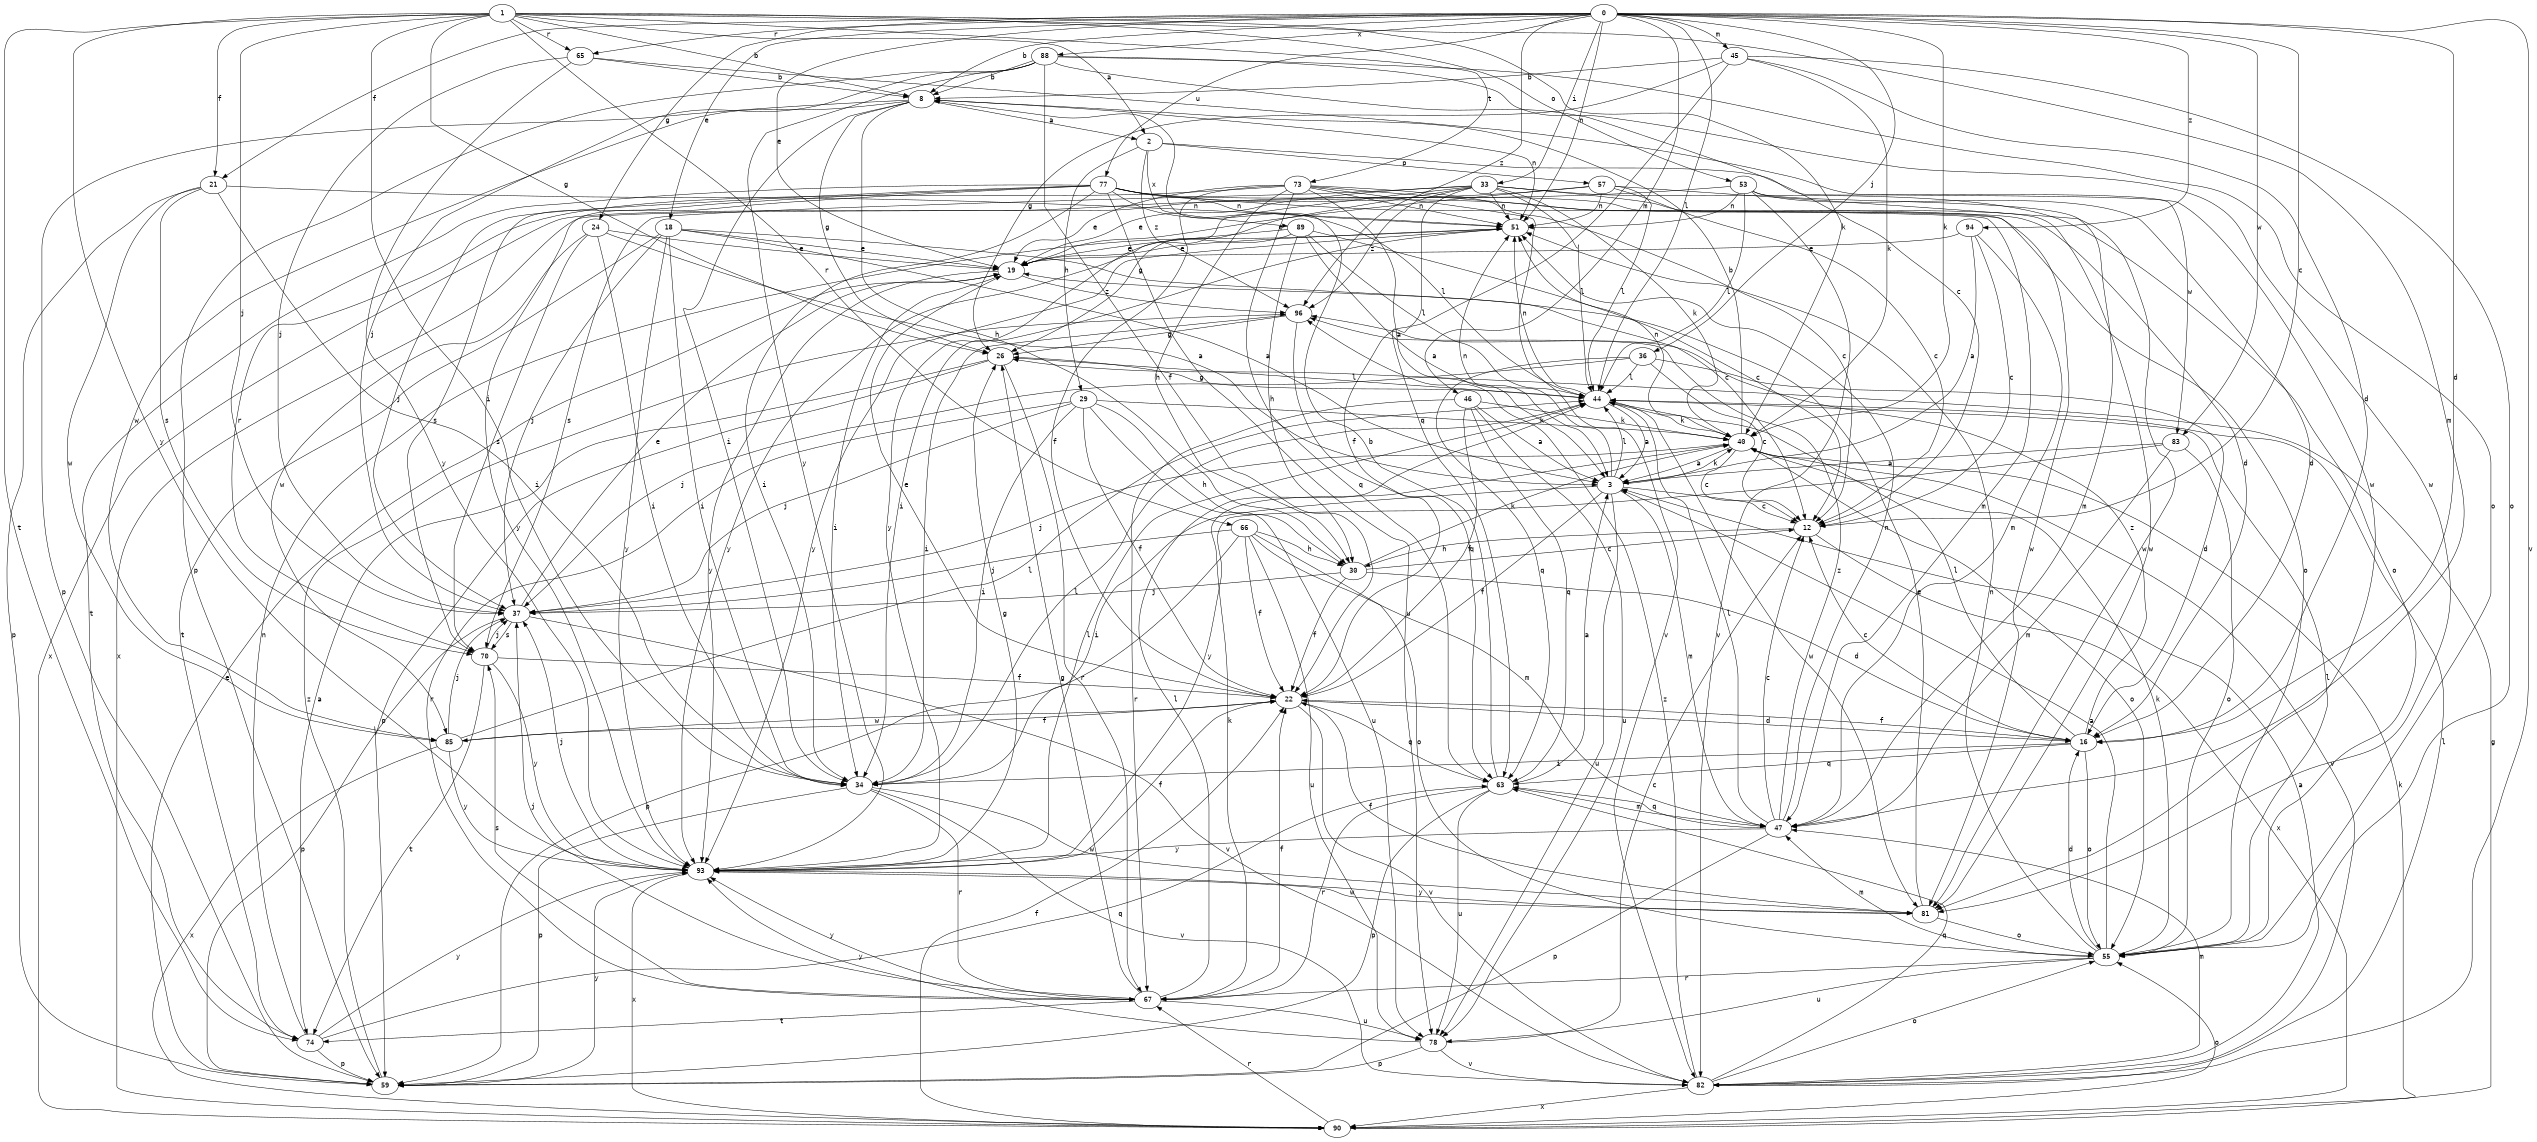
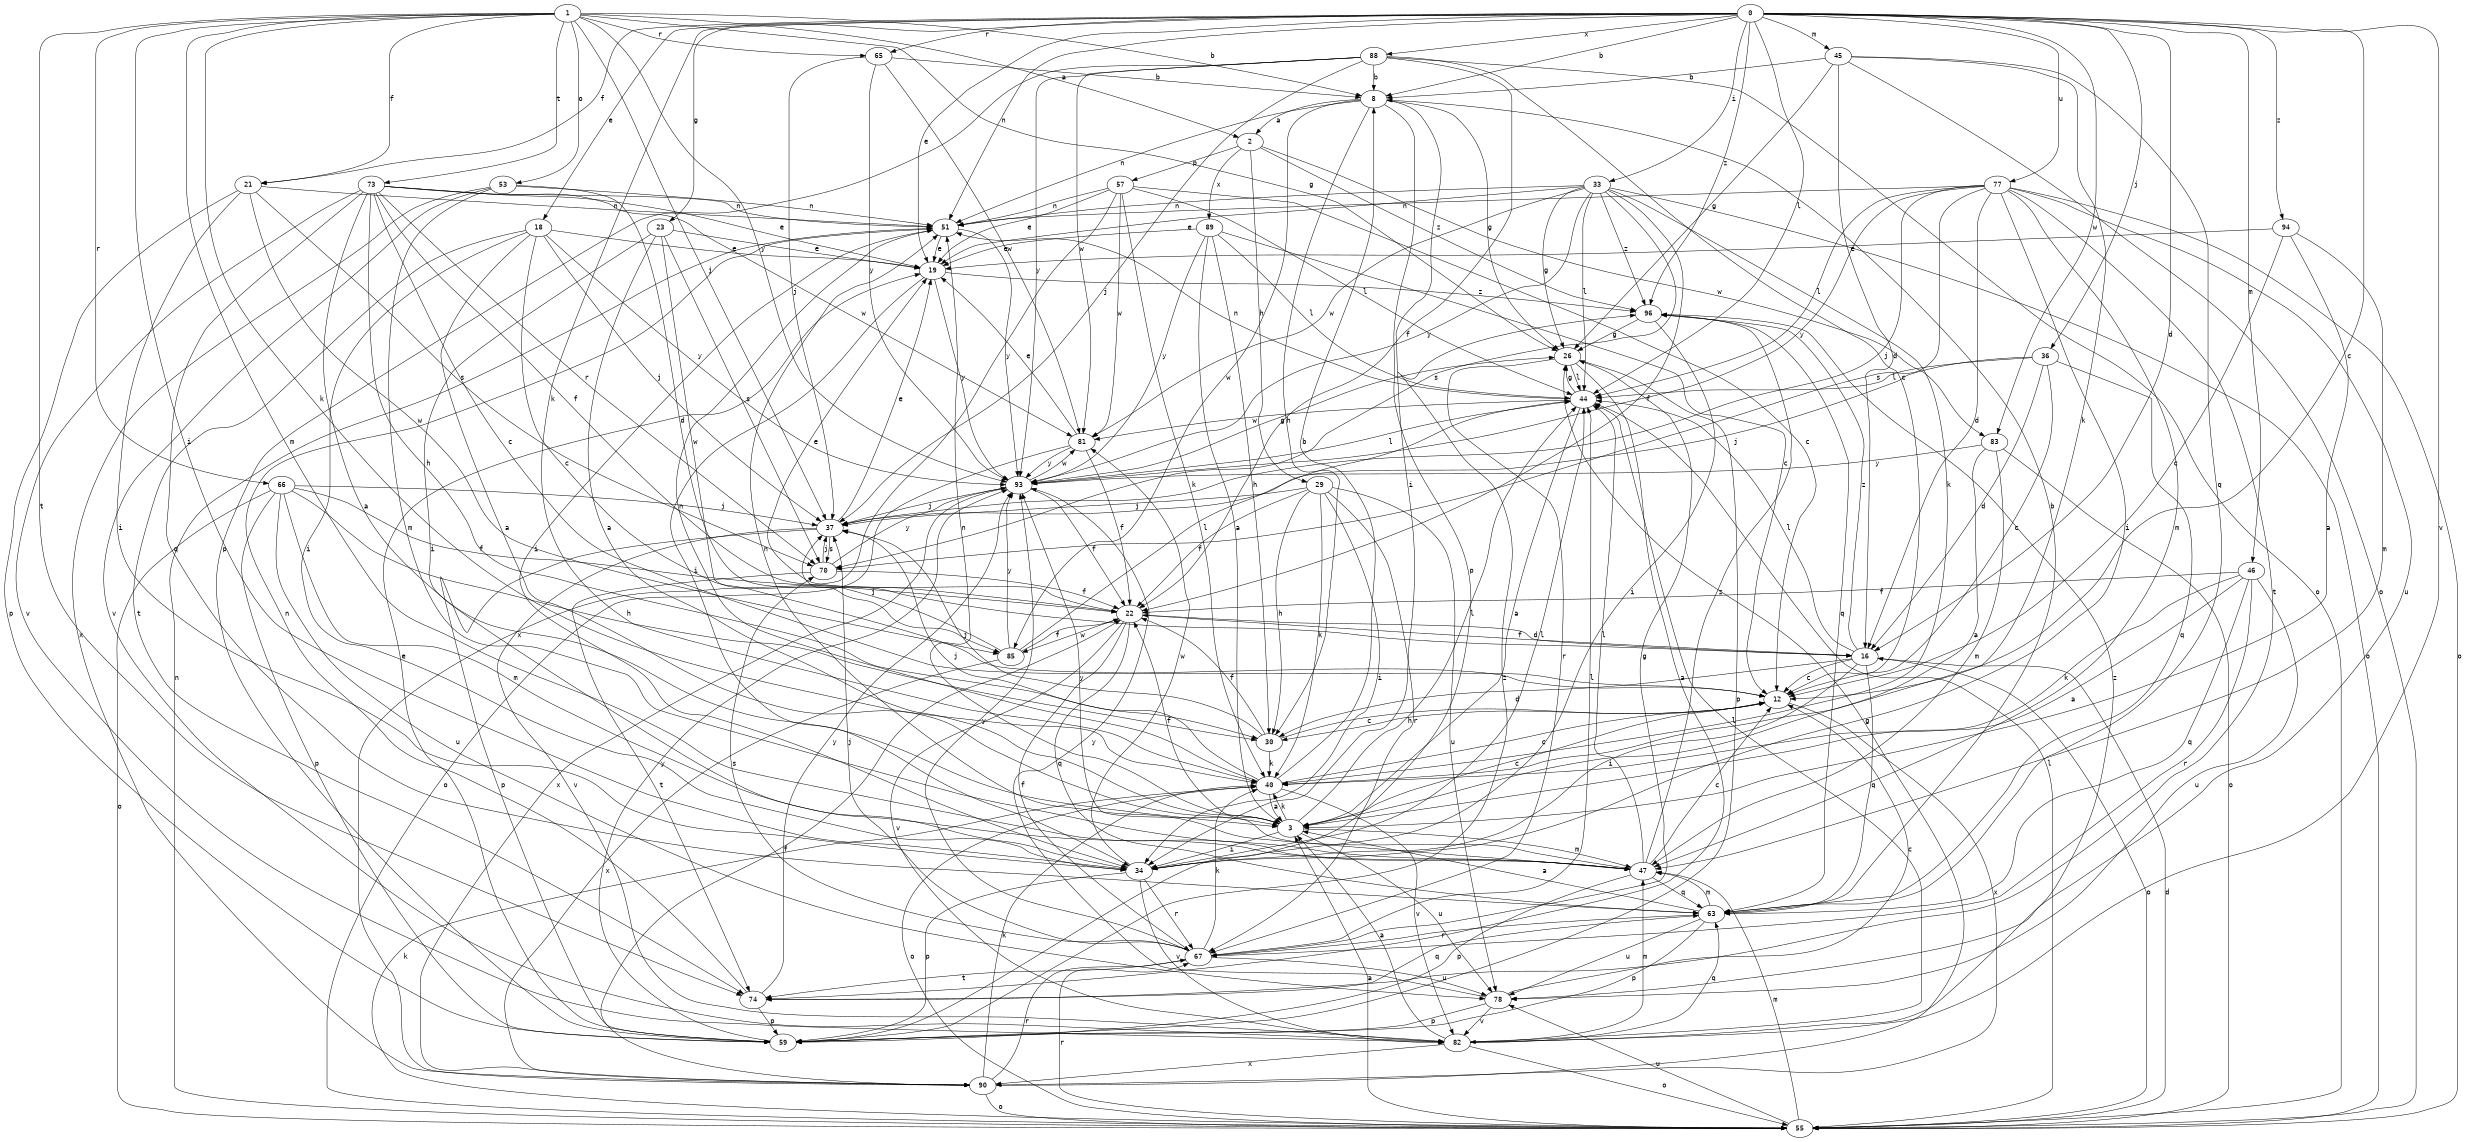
(596, 228) -> (660, 228)
(1710, 311) -> none
(1671, 418) -> (1189, 485)
(1728, 610) -> (1551, 690)
(1279, 902) -> (1024, 803)
